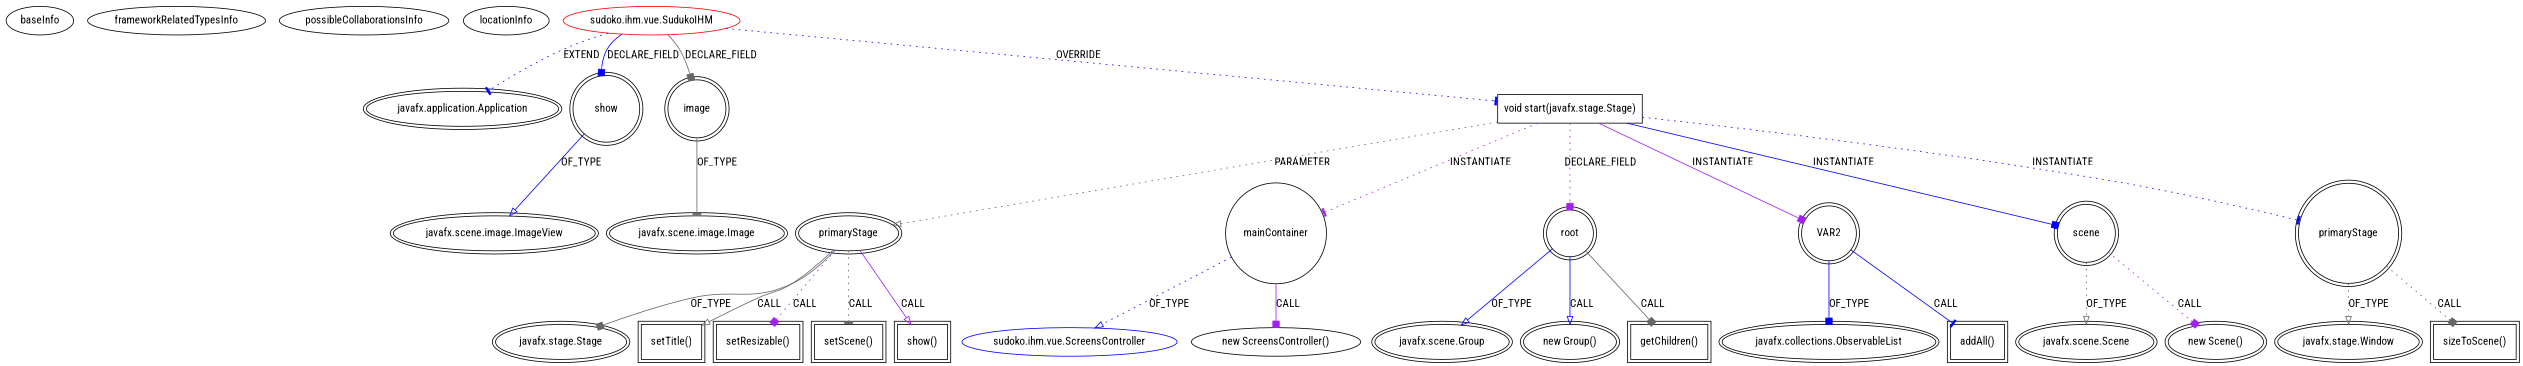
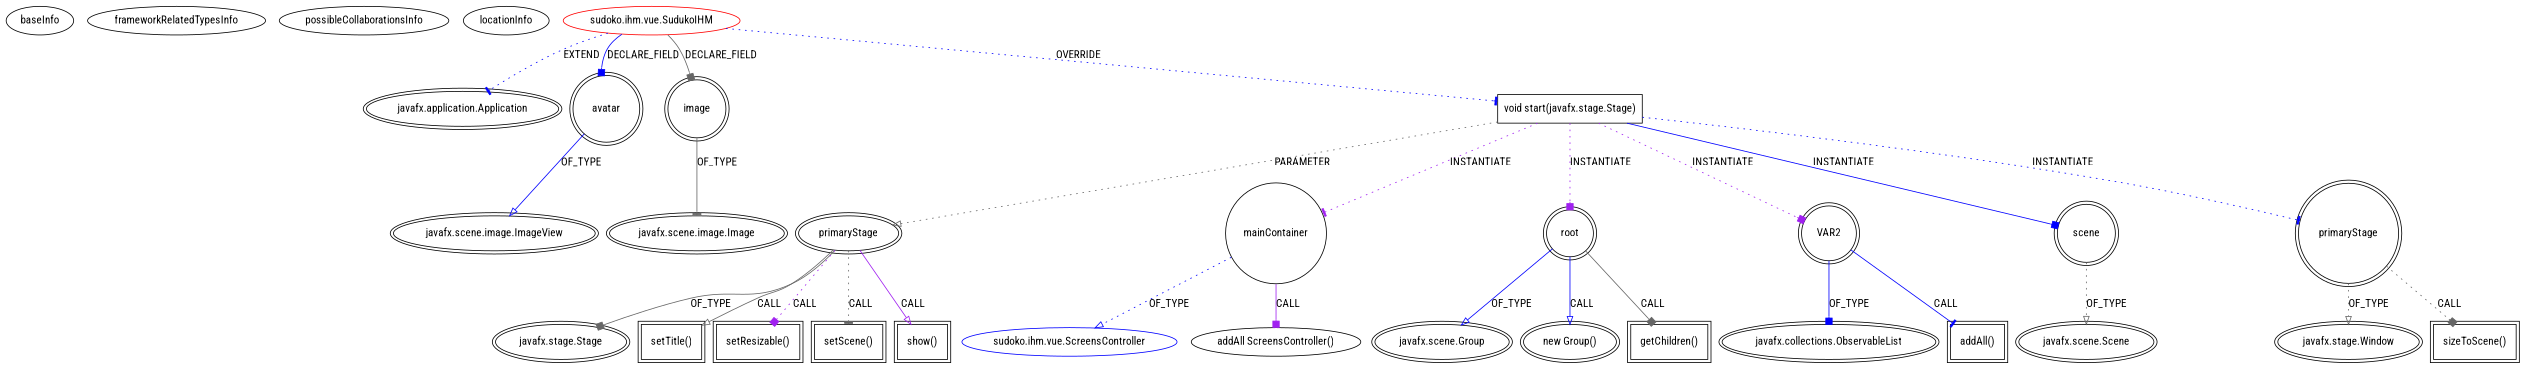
(606, 109) -> (606, 109)
(1601, 162) -> (1601, 162)
(1698, 170) -> (1698, 170)
(1276, 342) -> (1276, 342)
(2216, 342) -> none
